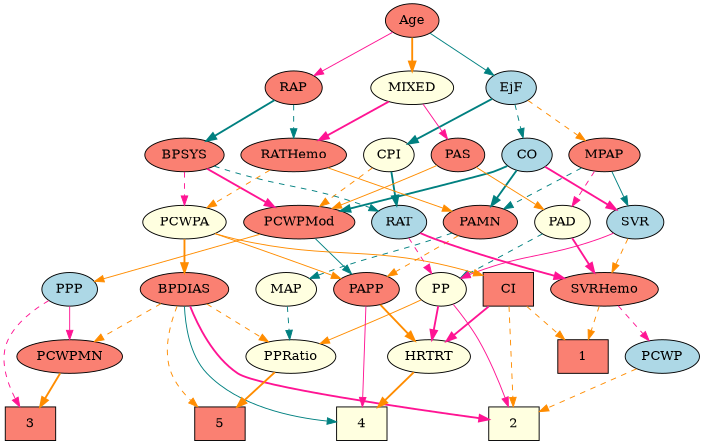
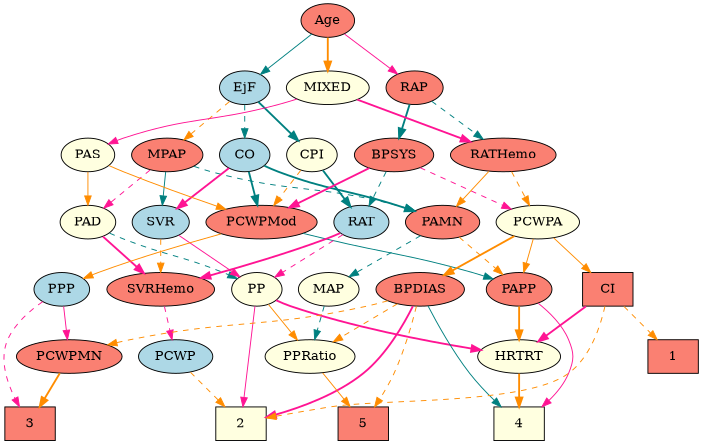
(458, 155) -> (88, 155)
(595, 318) -> none
(259, 387) -> (333, 385)
